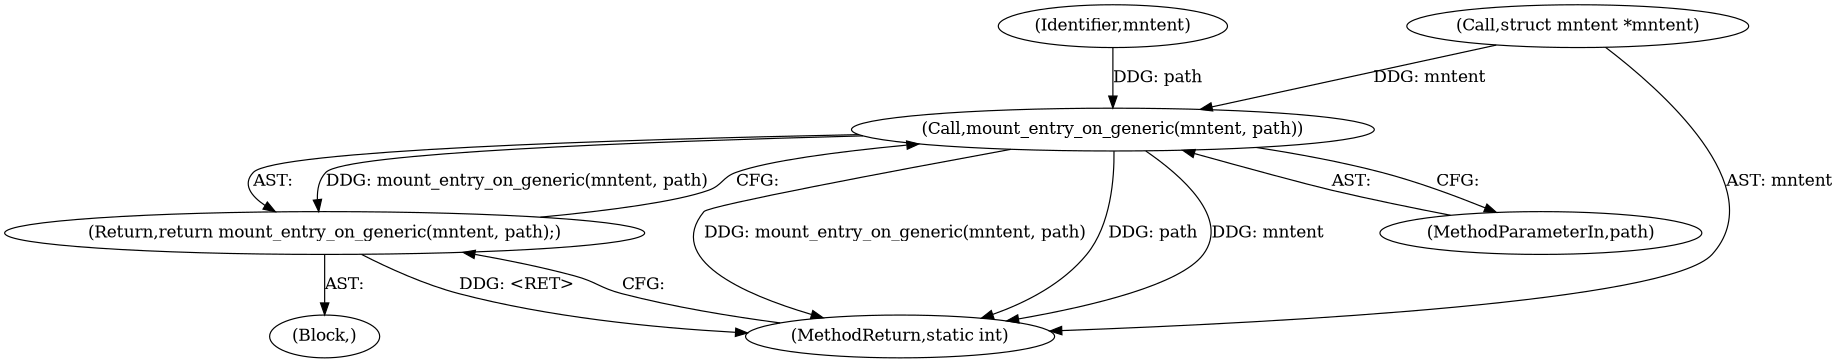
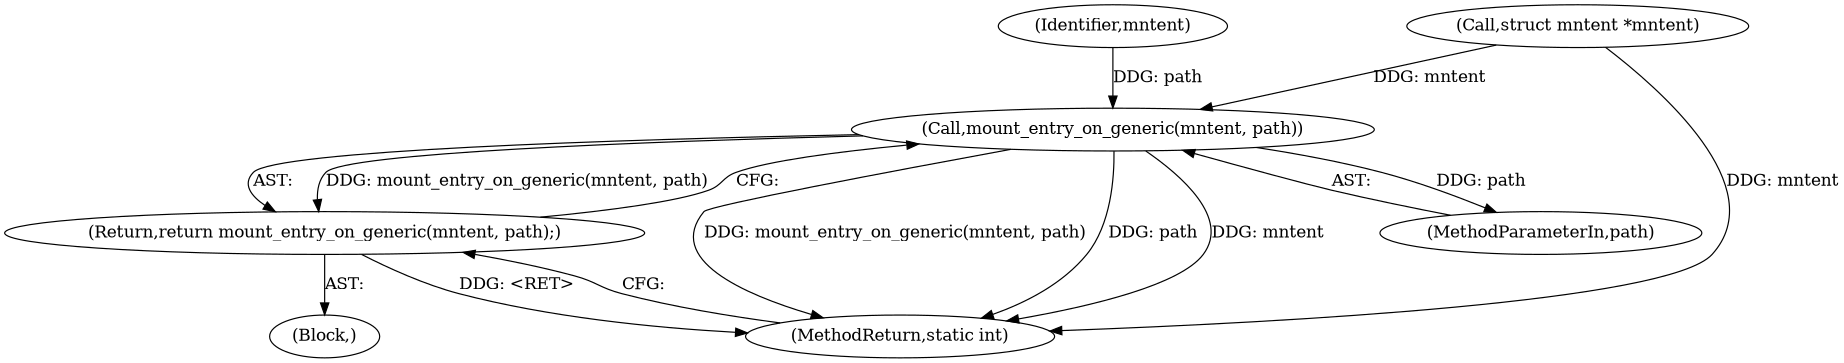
(1461, 181) -> (1481, 181)
(1780, 181) -> (1783, 181)
